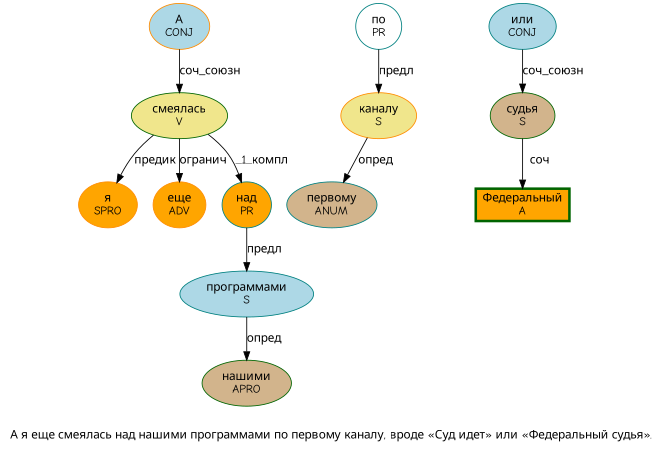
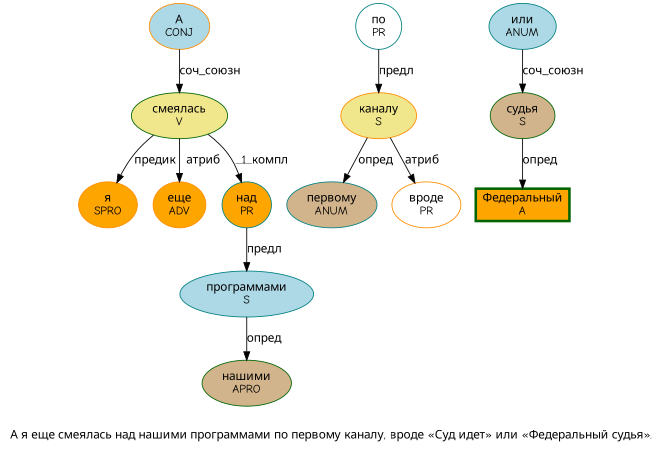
(523, 26) -> (523, 26)
(203, 160) -> (203, 160)
(540, 160) -> (540, 160)
none -> (426, 205)
